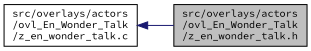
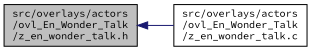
(161, 25) -> (161, 25)
